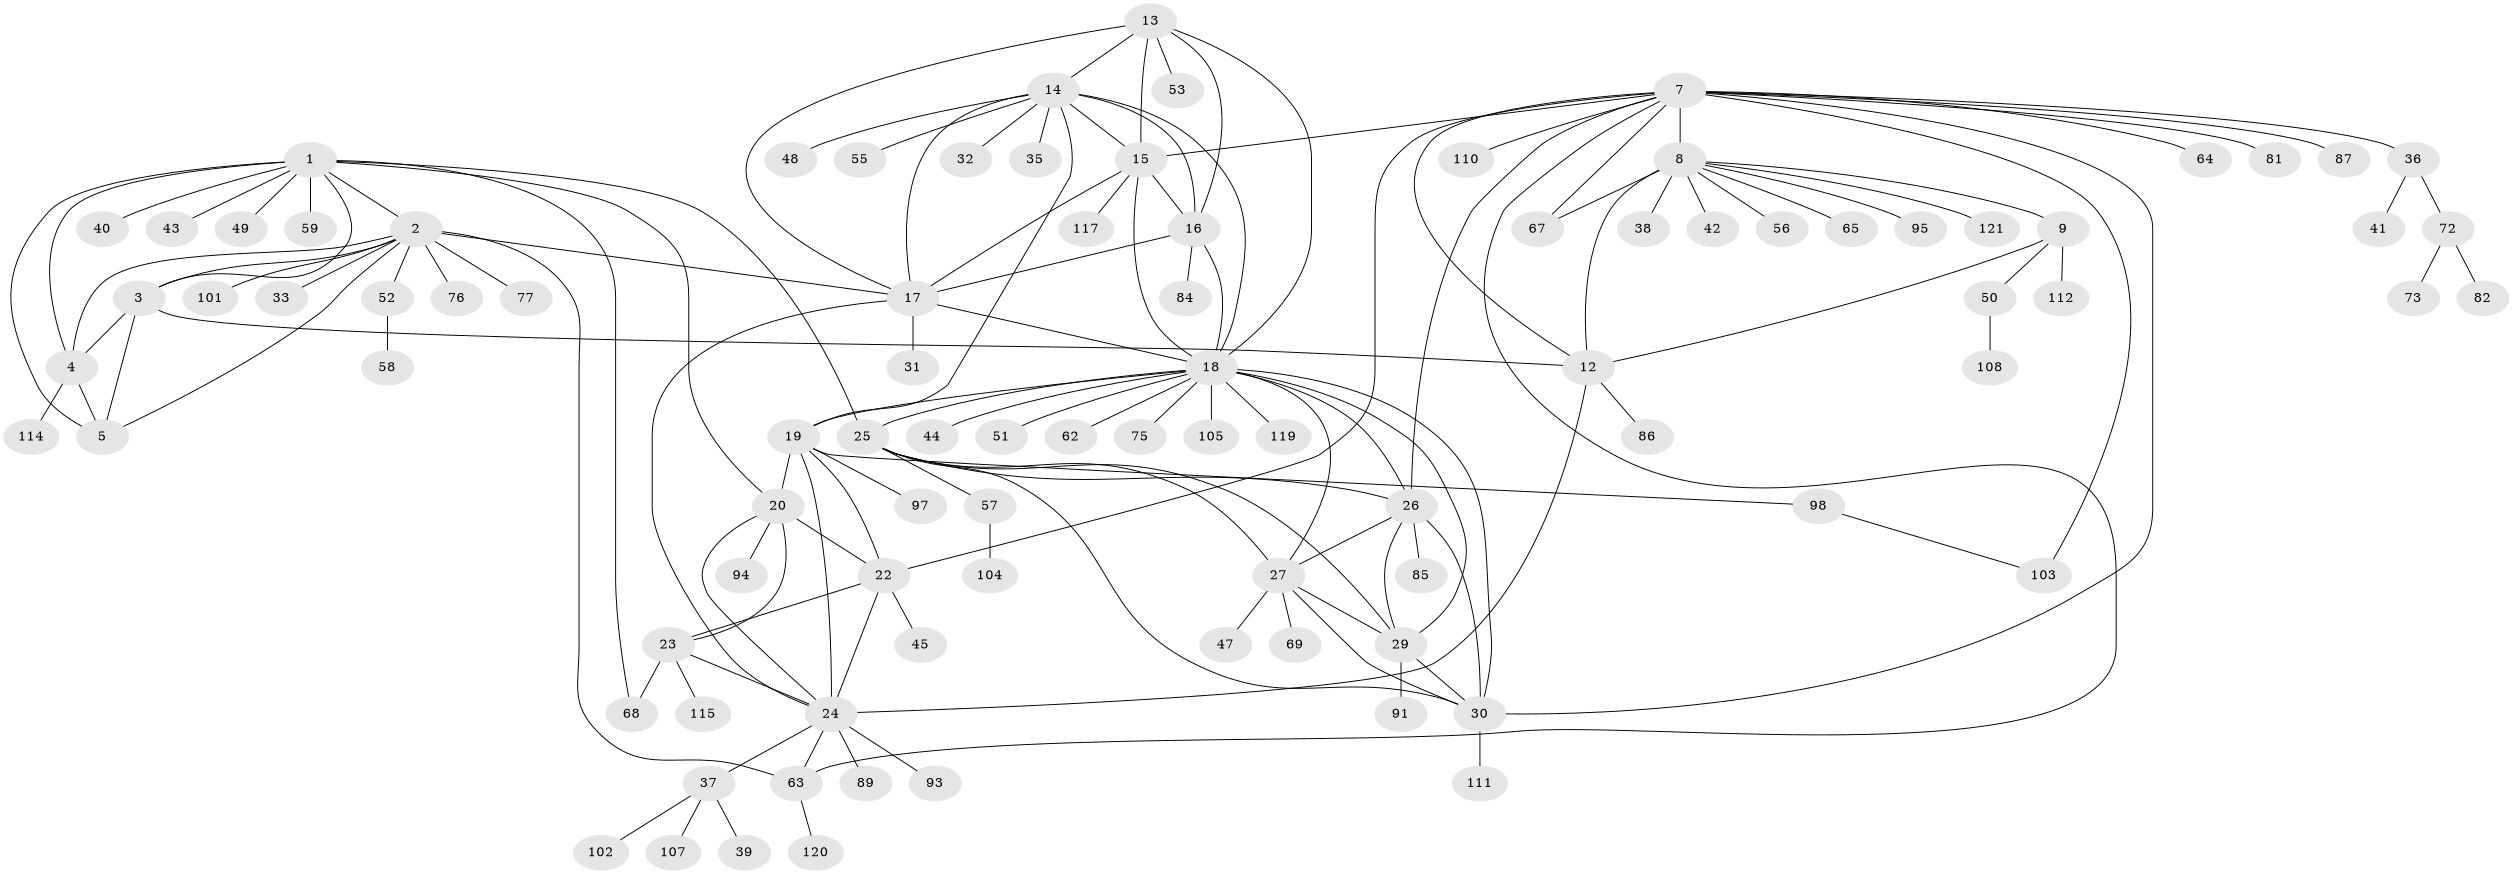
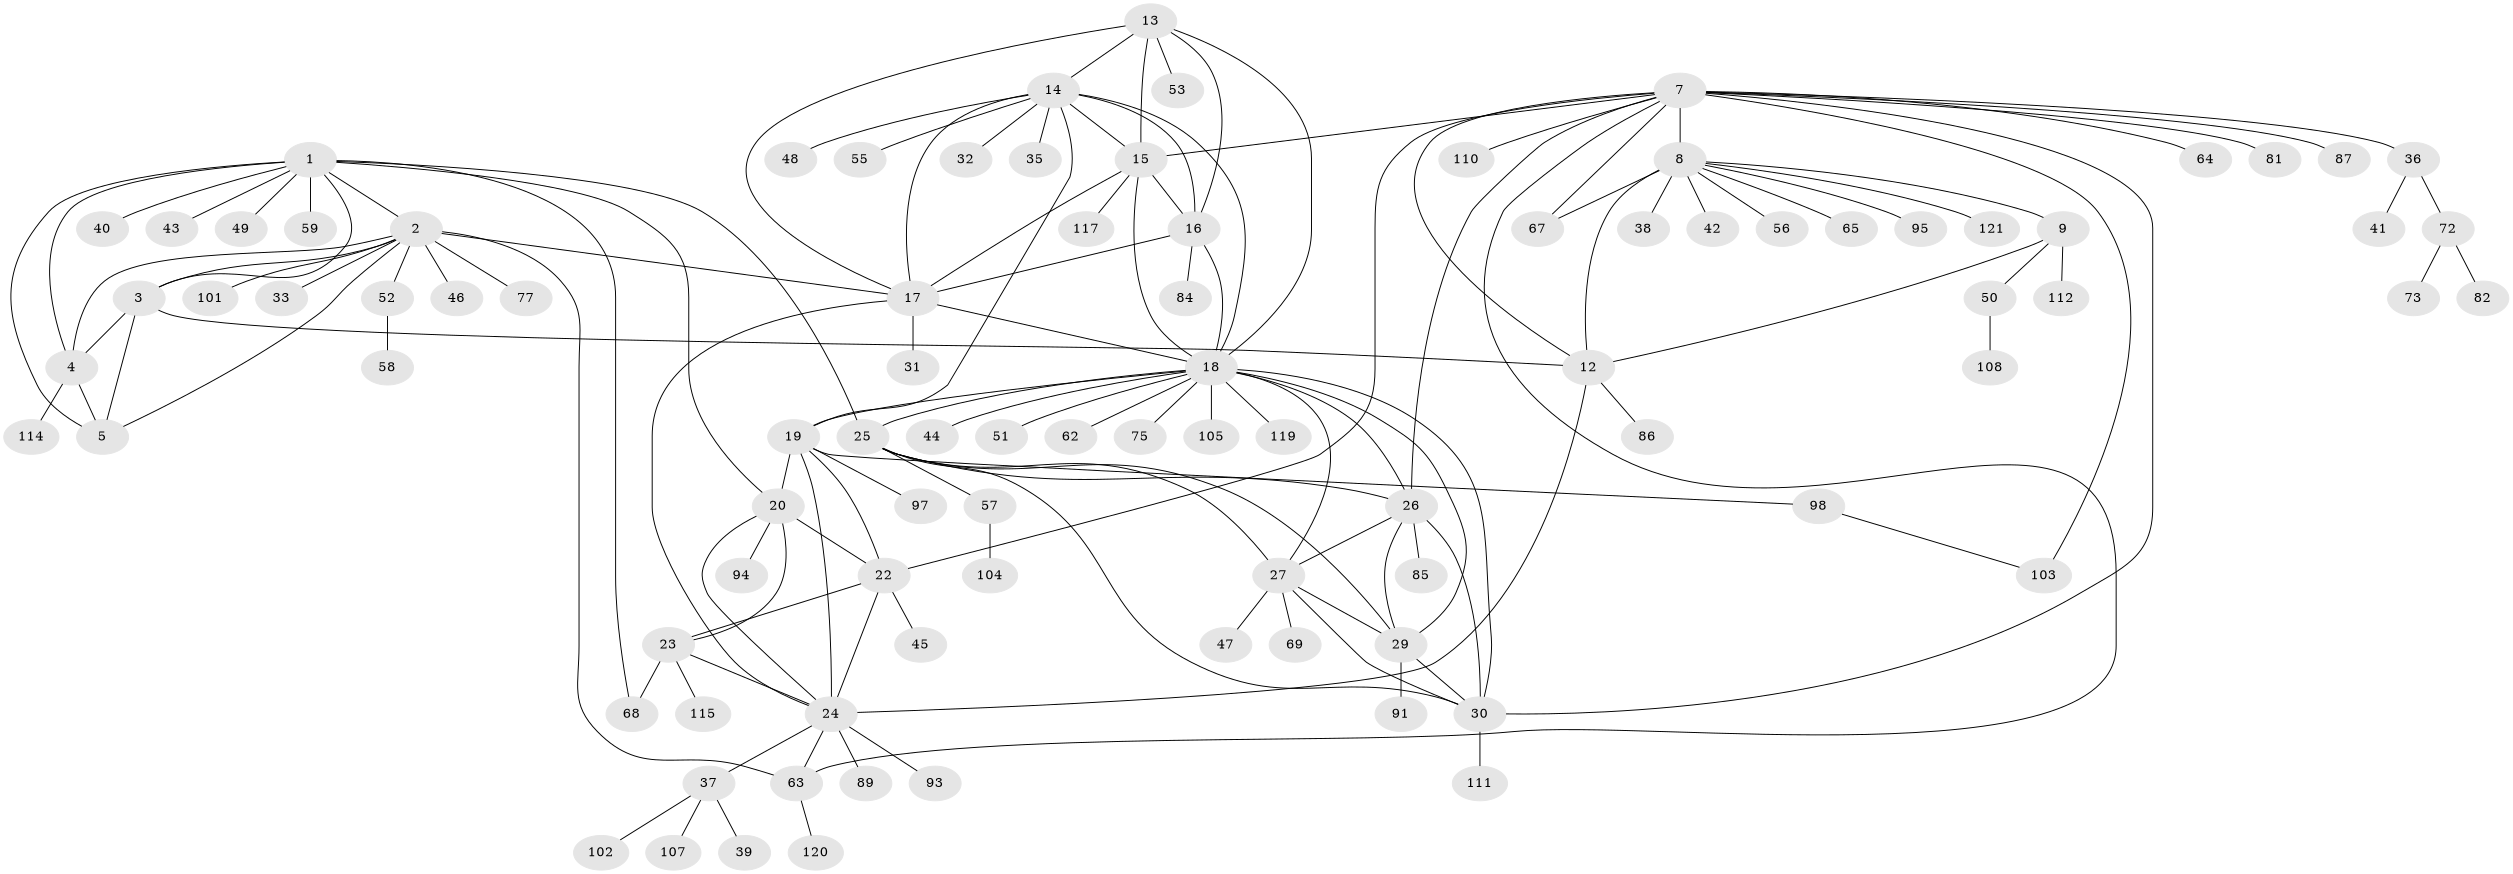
(457, 298) -> (457, 298)
